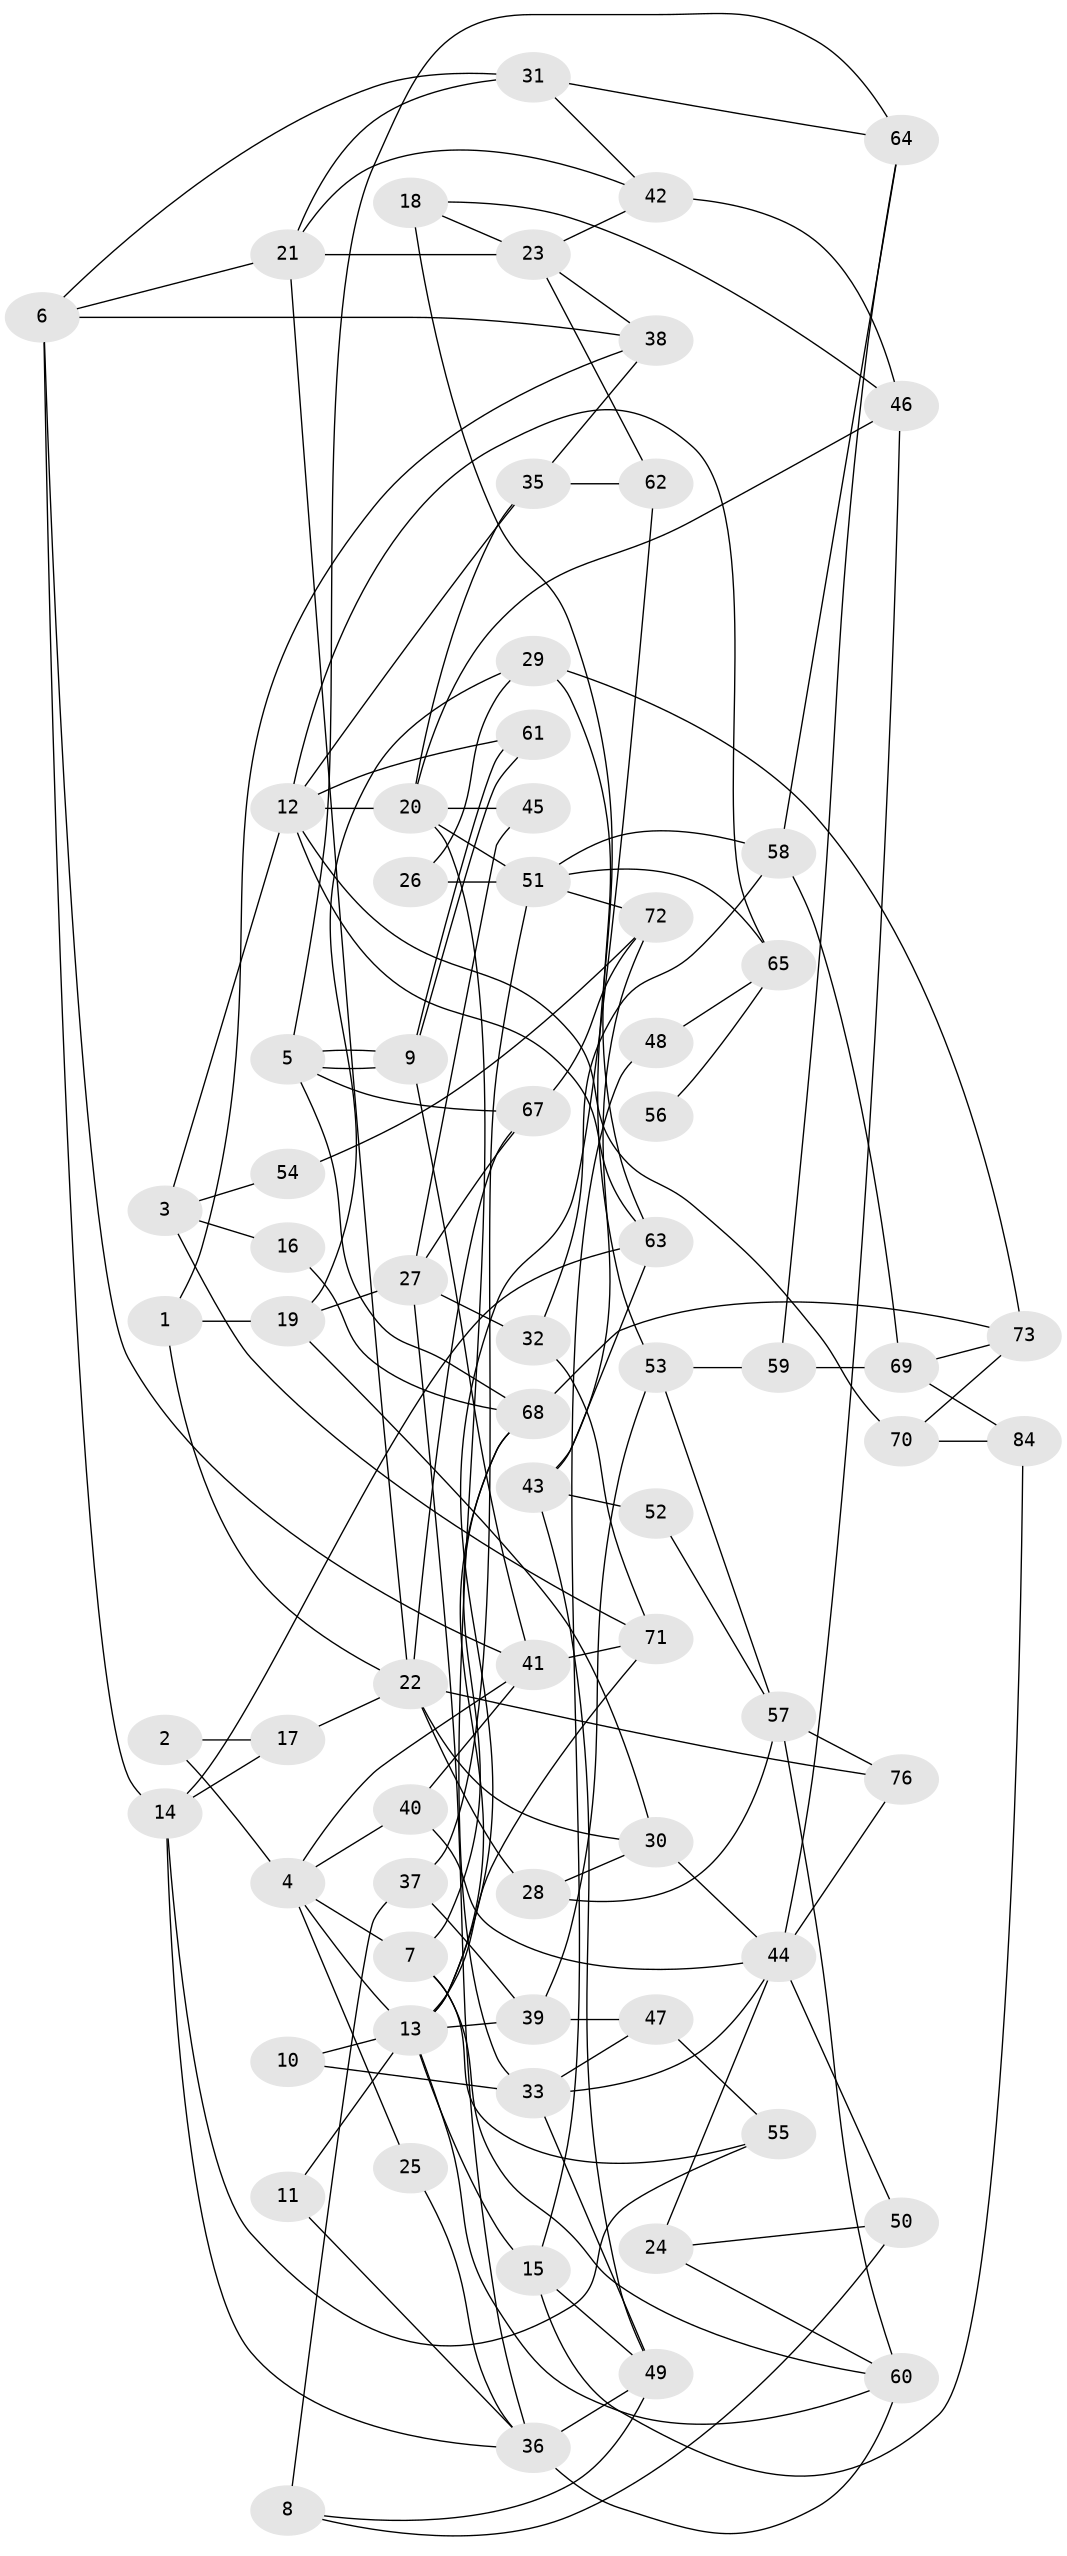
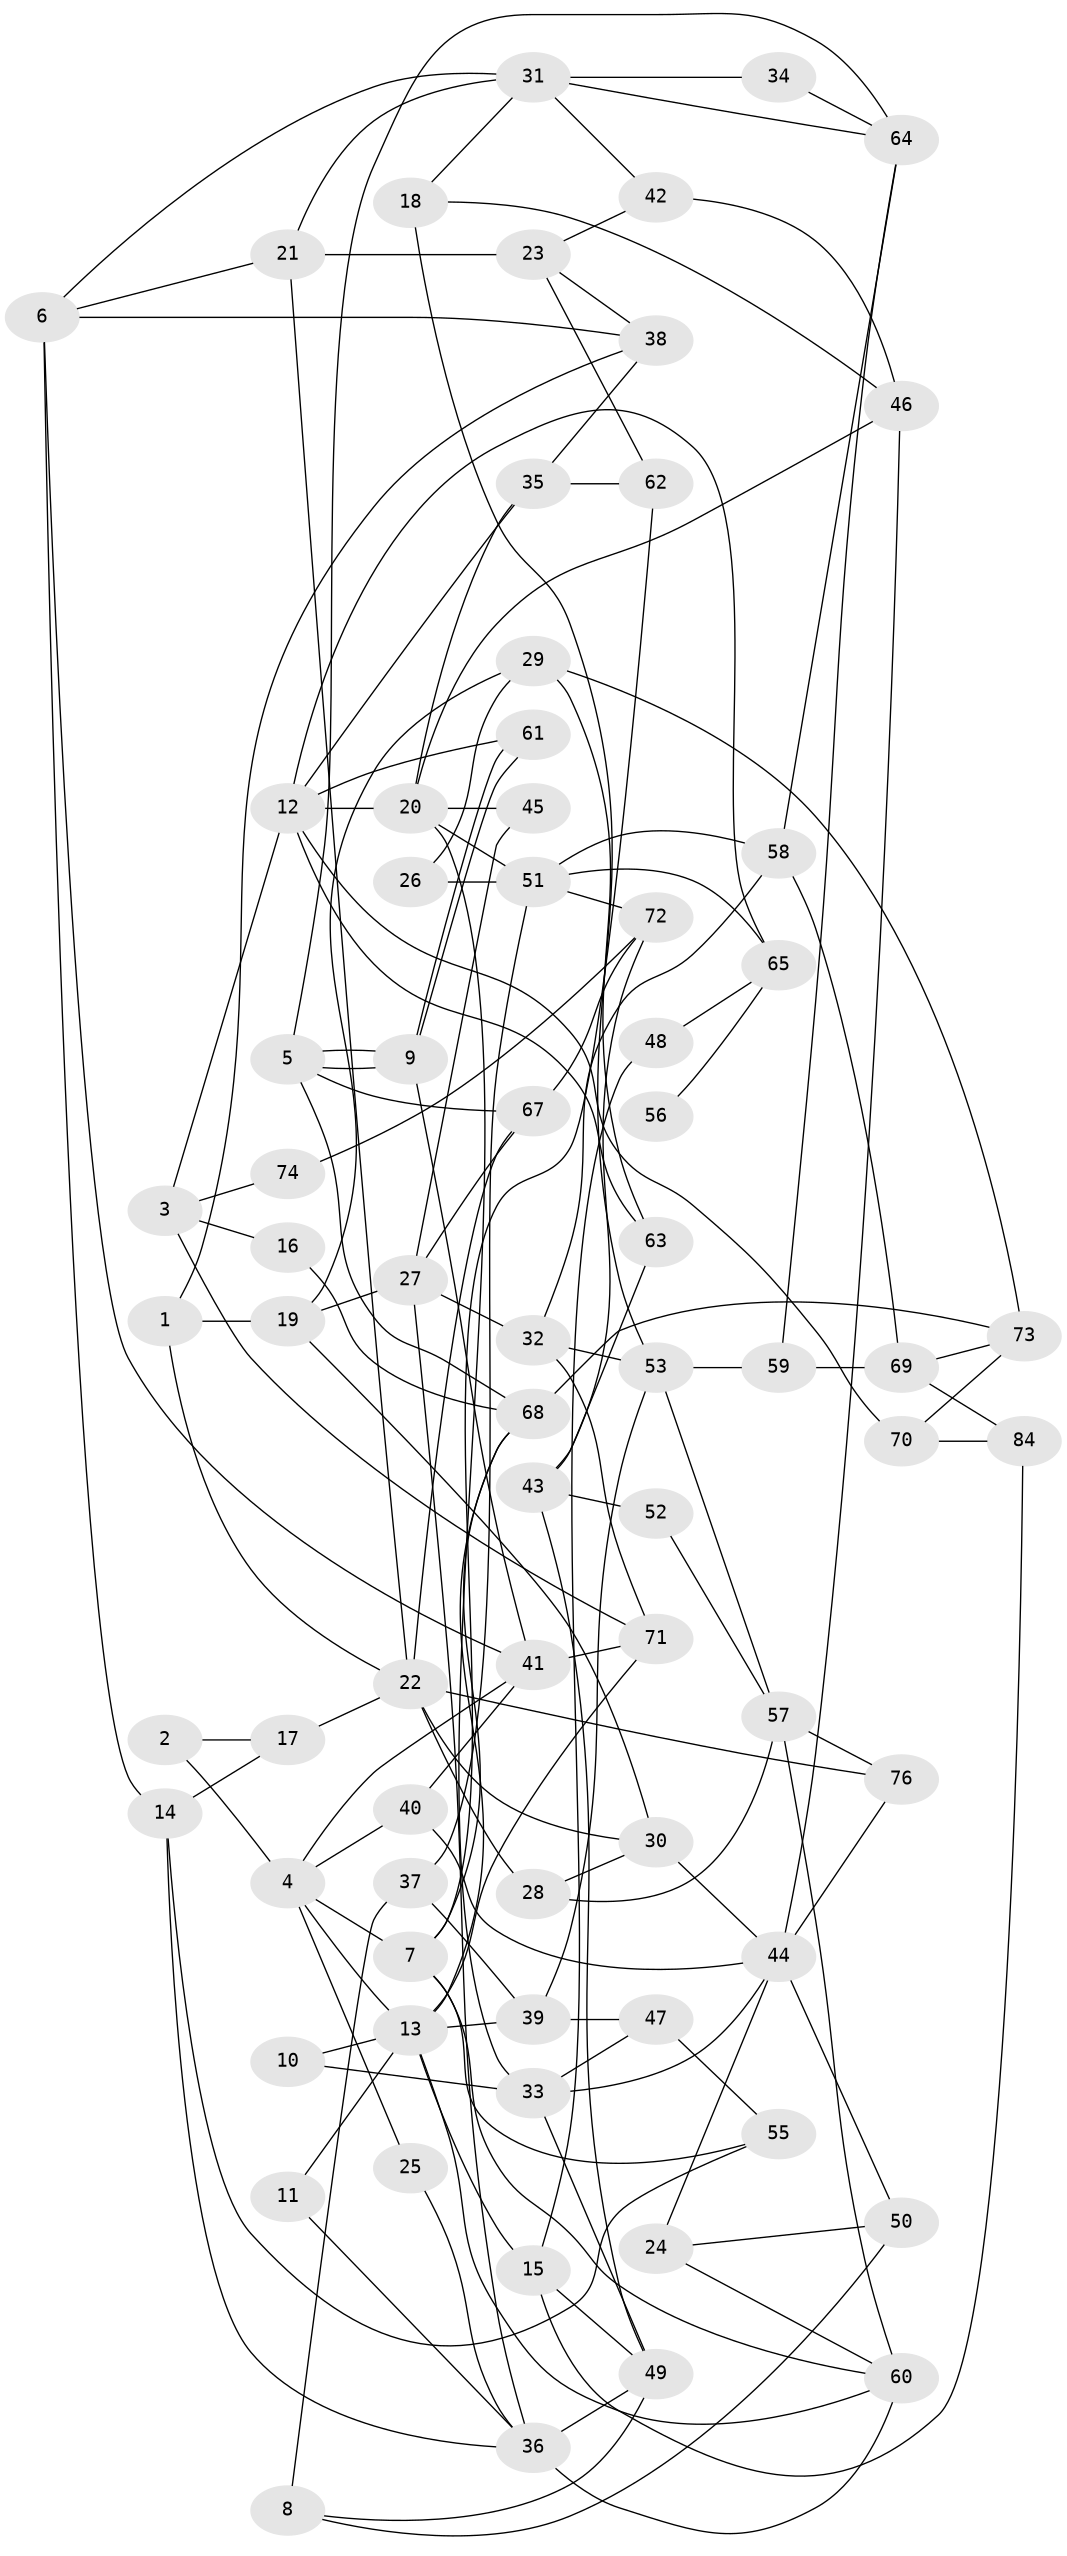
none -> (779, 77)
(451, 151) -> none
(472, 229) -> (472, 140)
(288, 1174) -> (288, 1174)
(525, 1262) -> (523, 1181)
none -> (584, 1352)
(369, 1485) -> none
